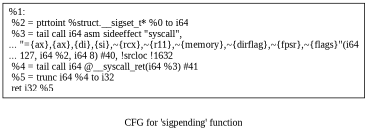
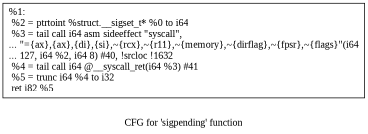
(31, 88) -> (31, 88)
